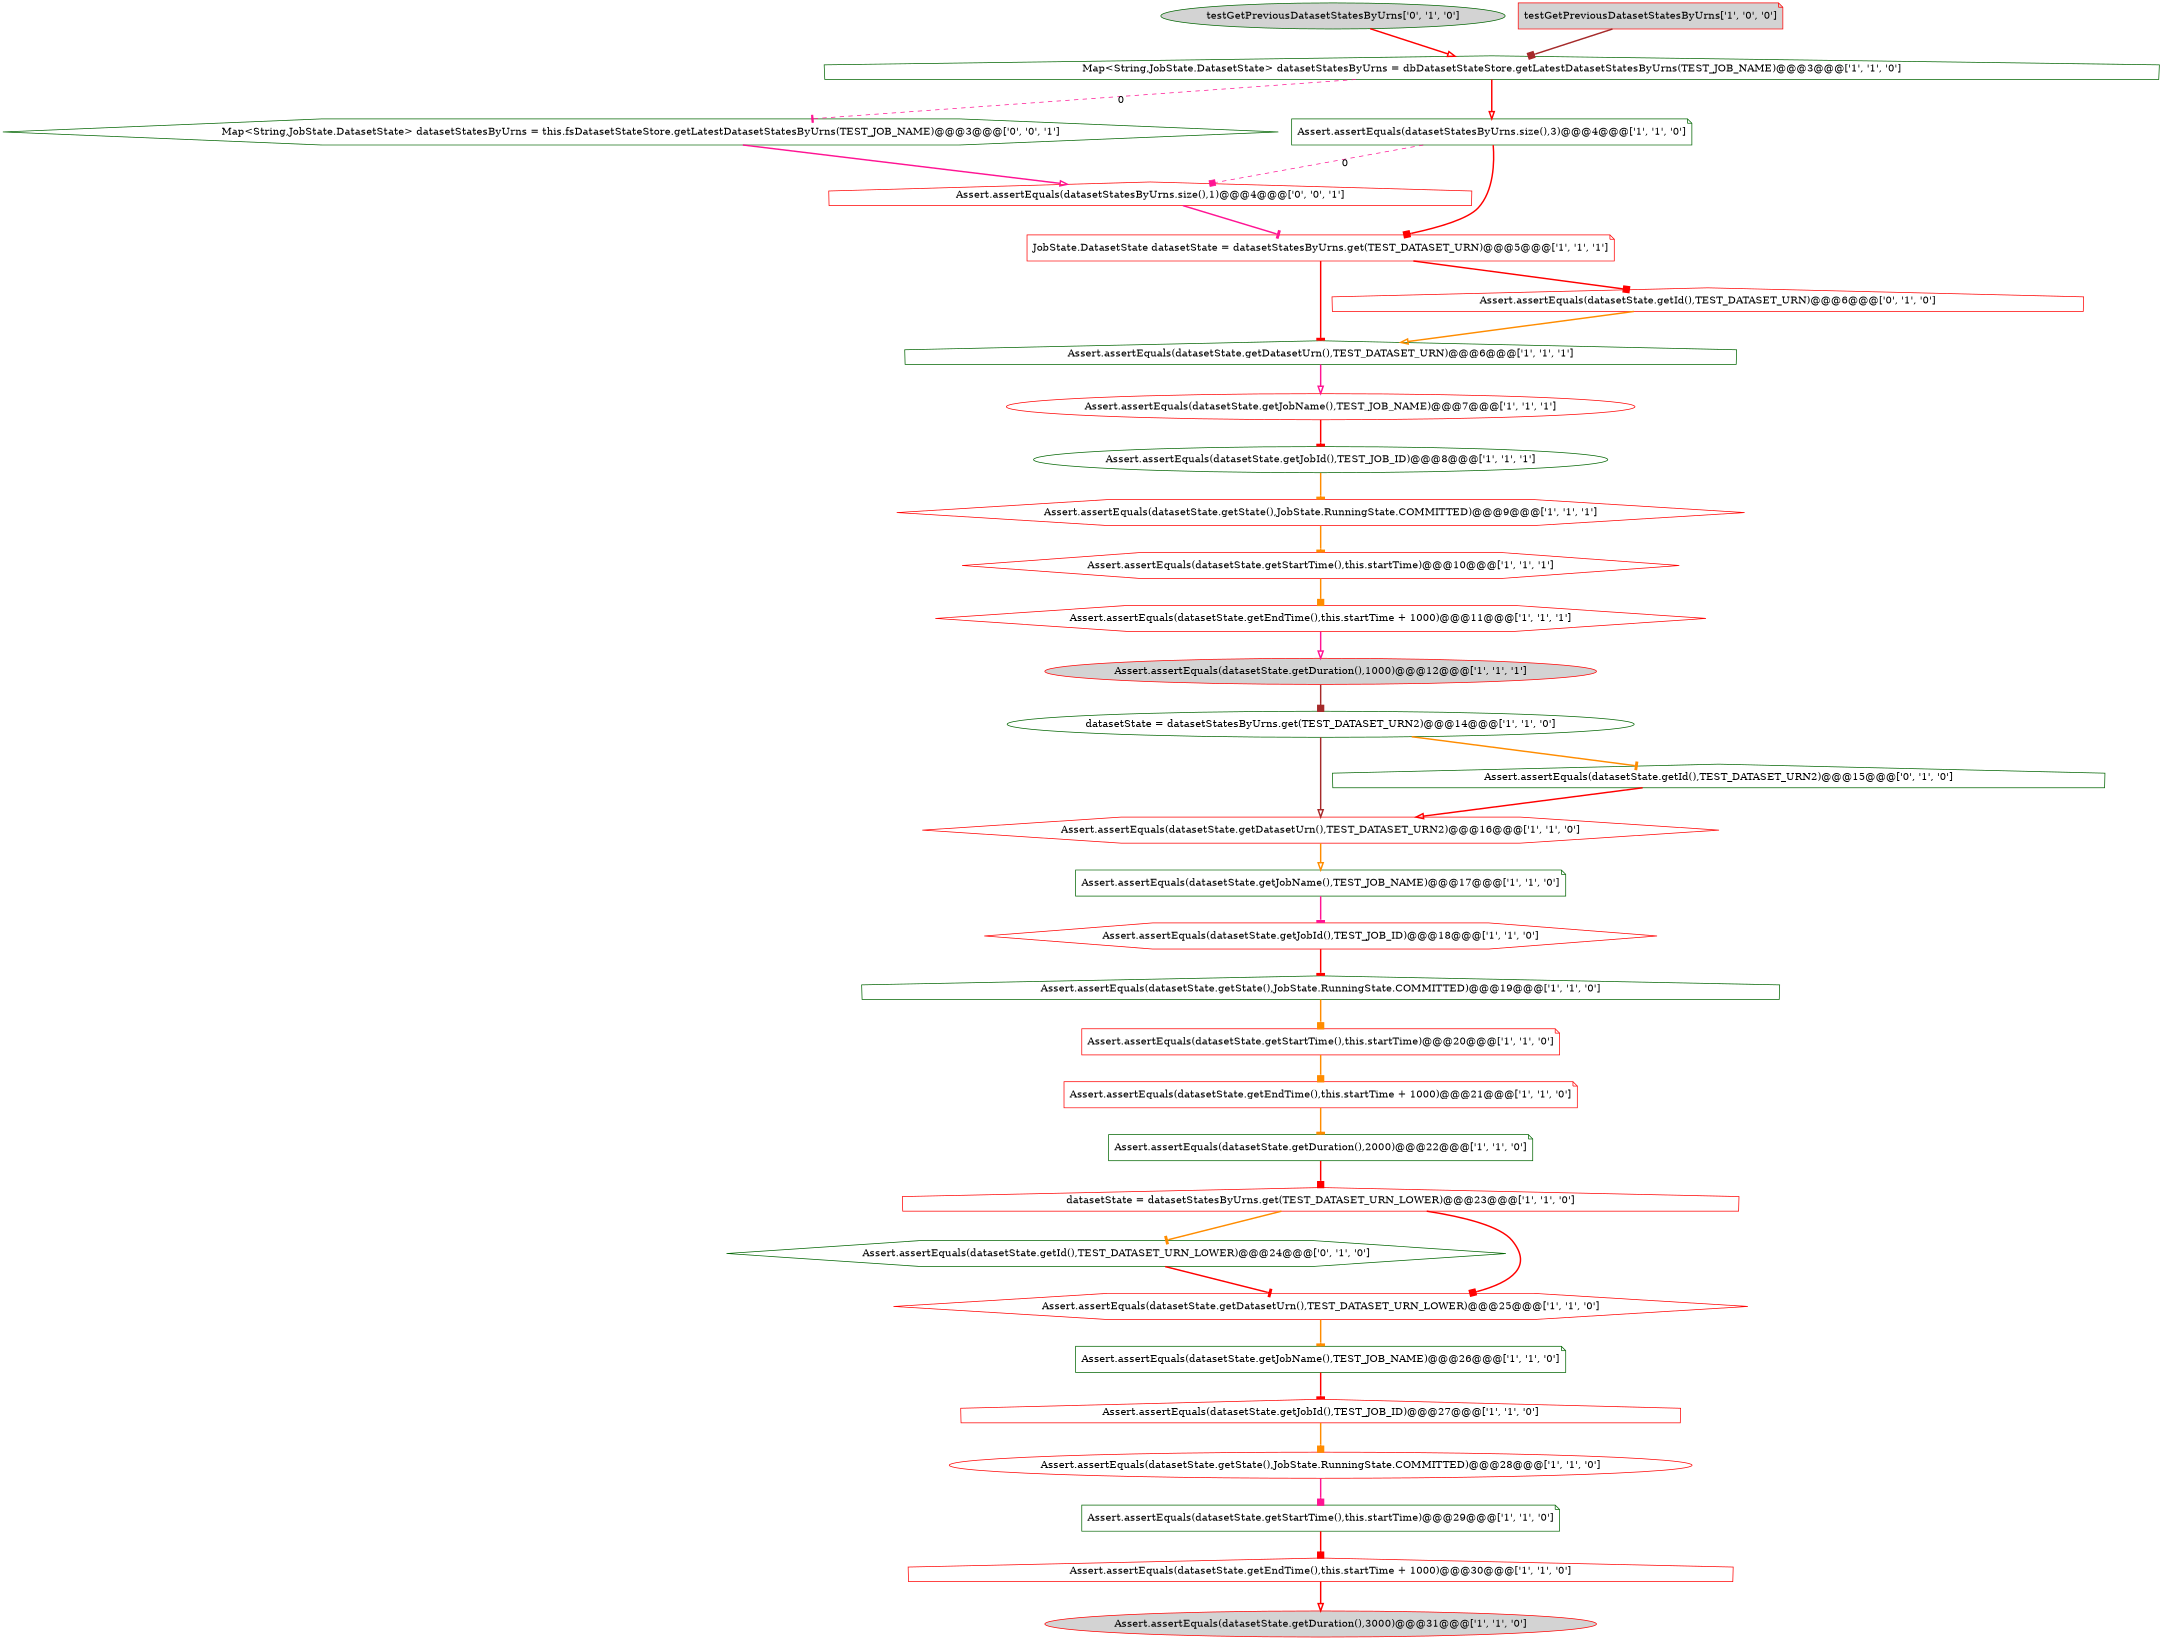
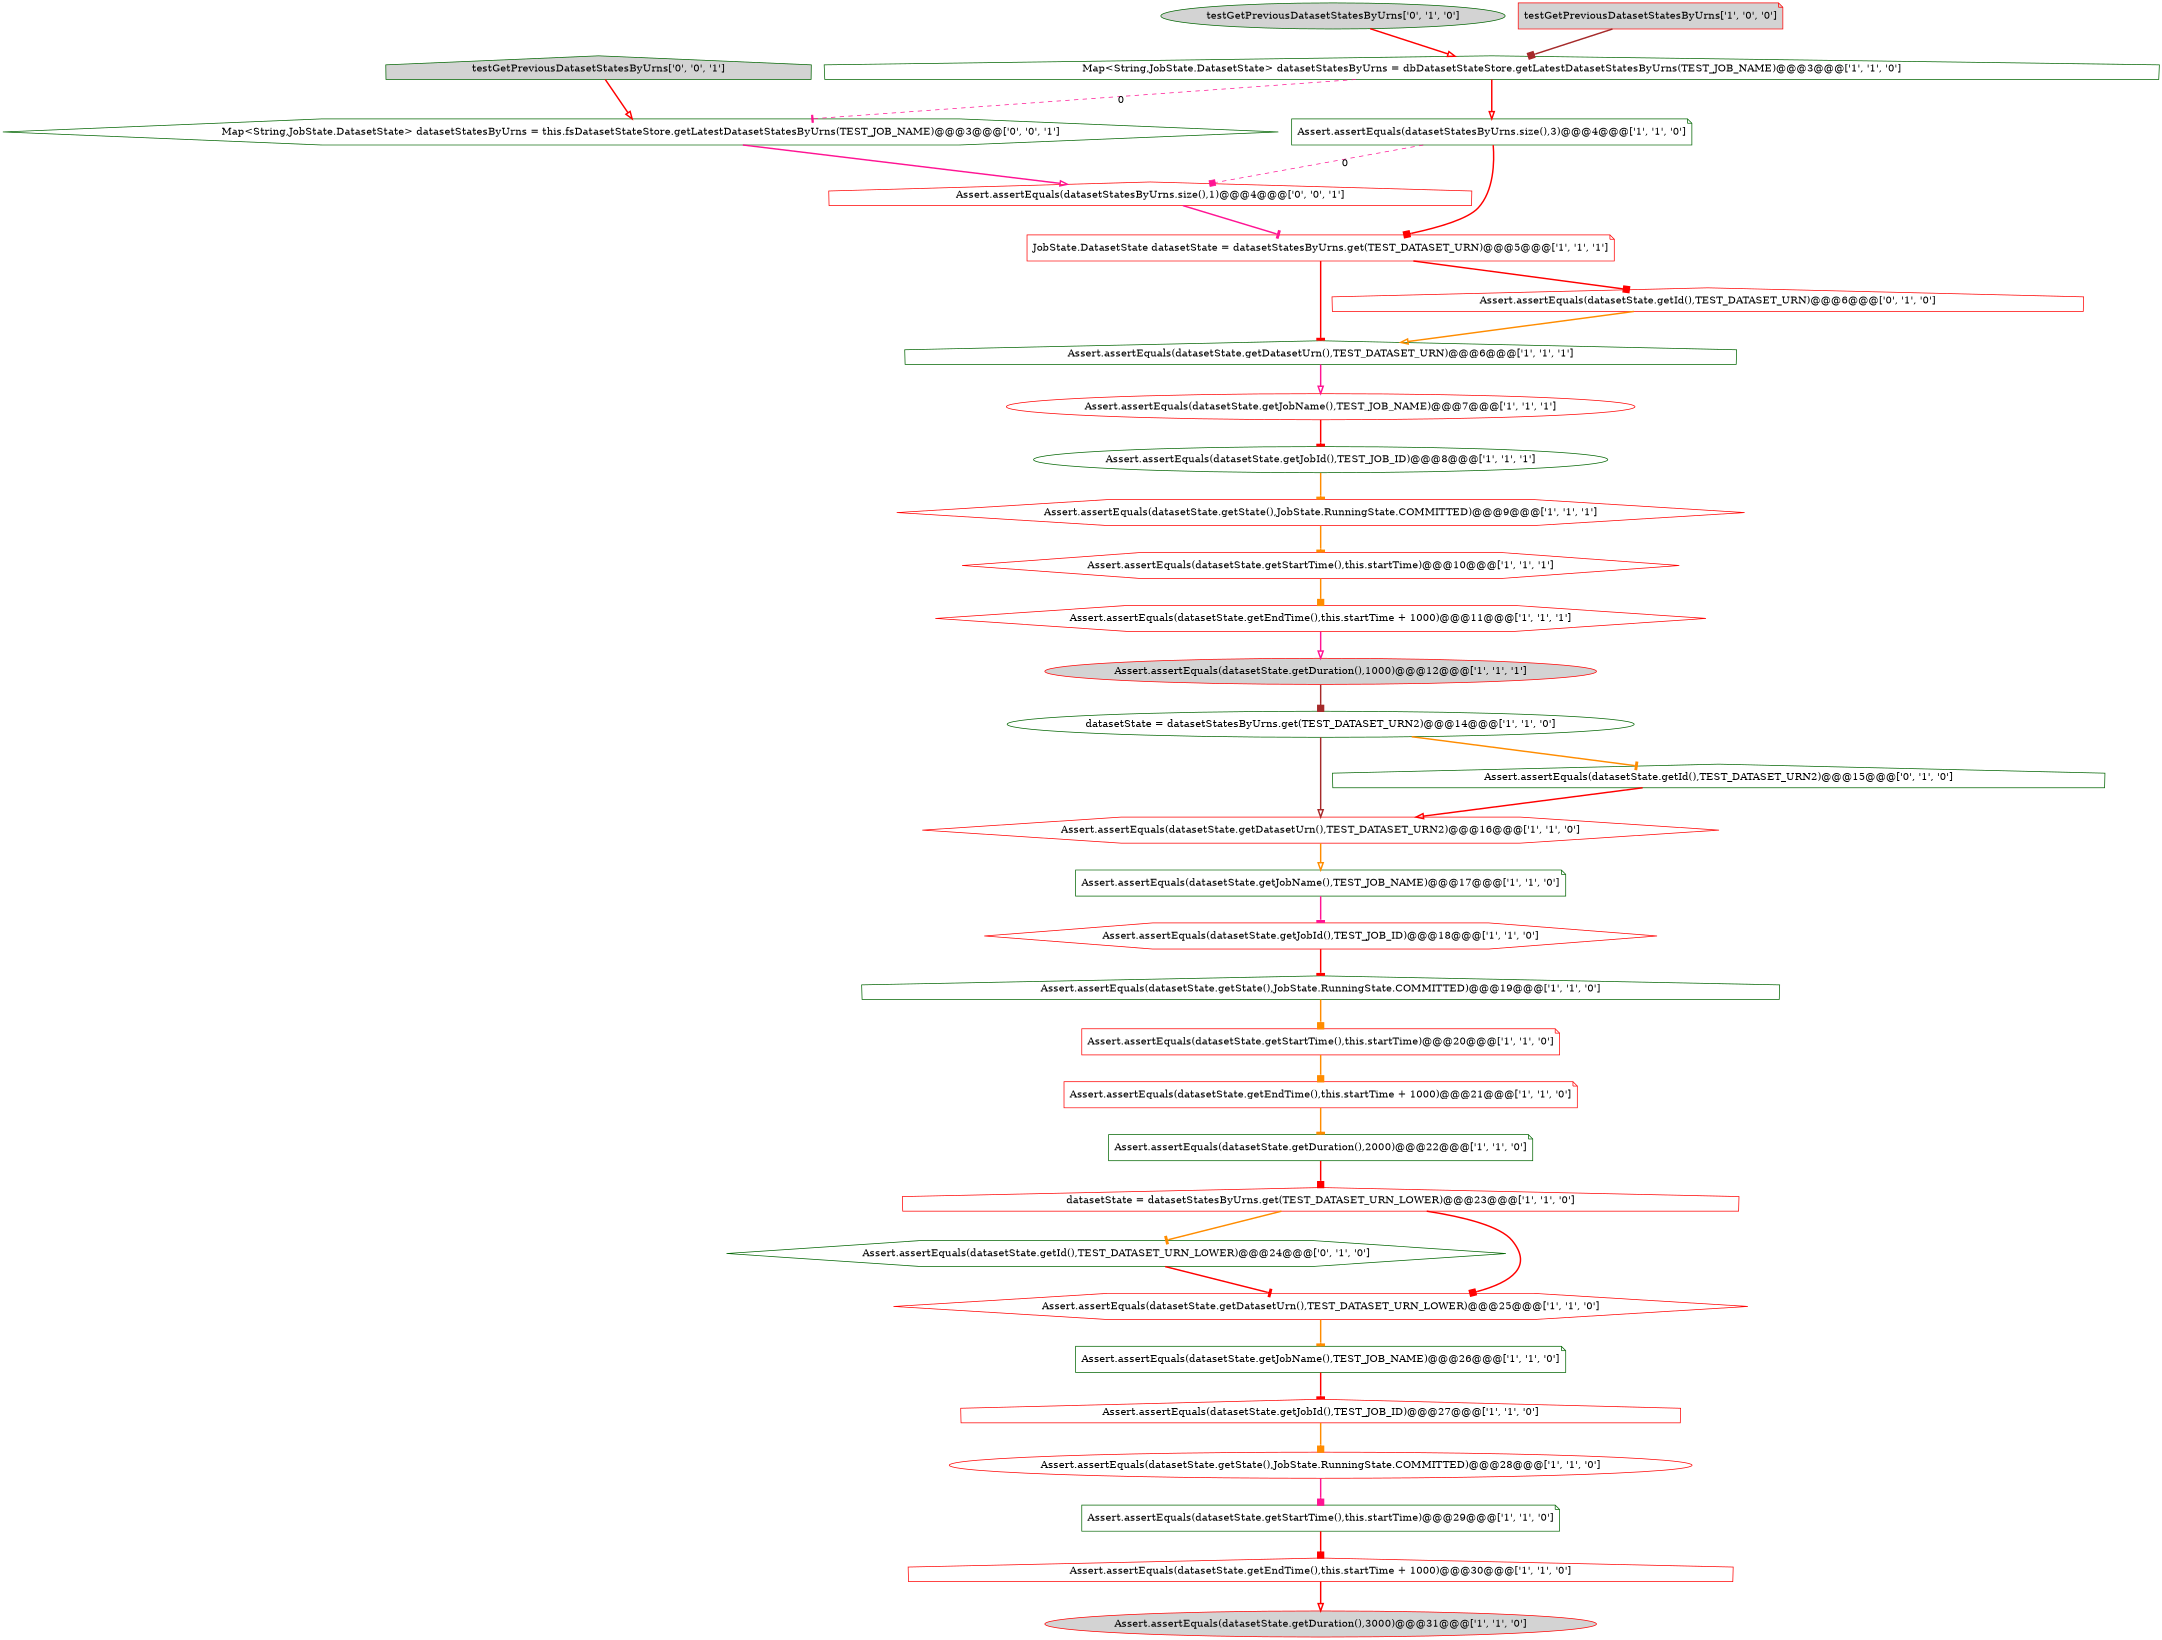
none -> (599, 69)
